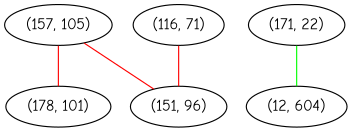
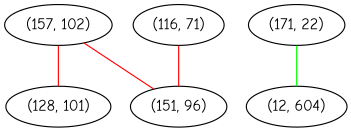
(58, 25) -> (58, 25)
(58, 107) -> (58, 107)
